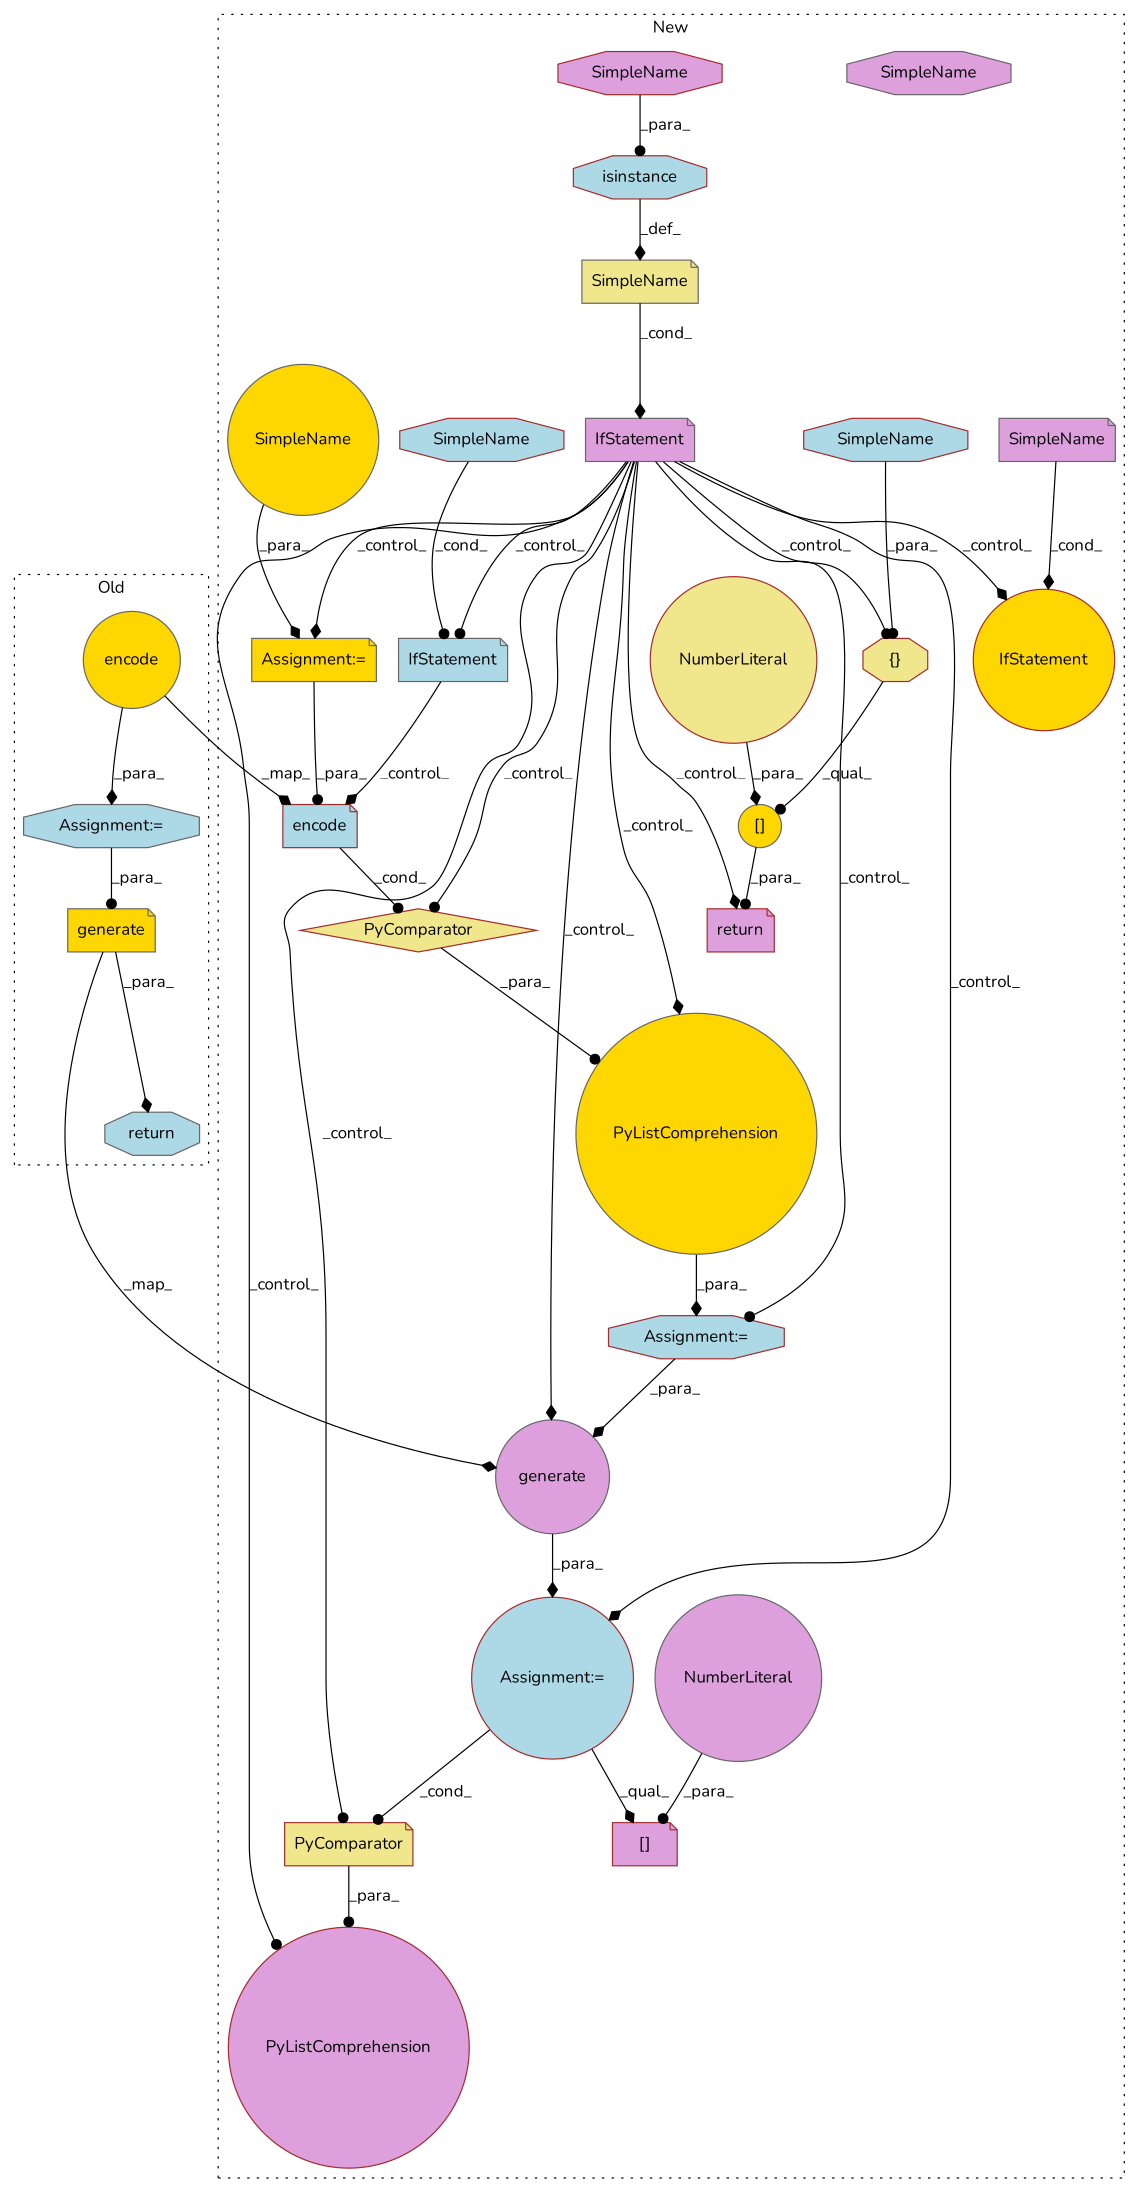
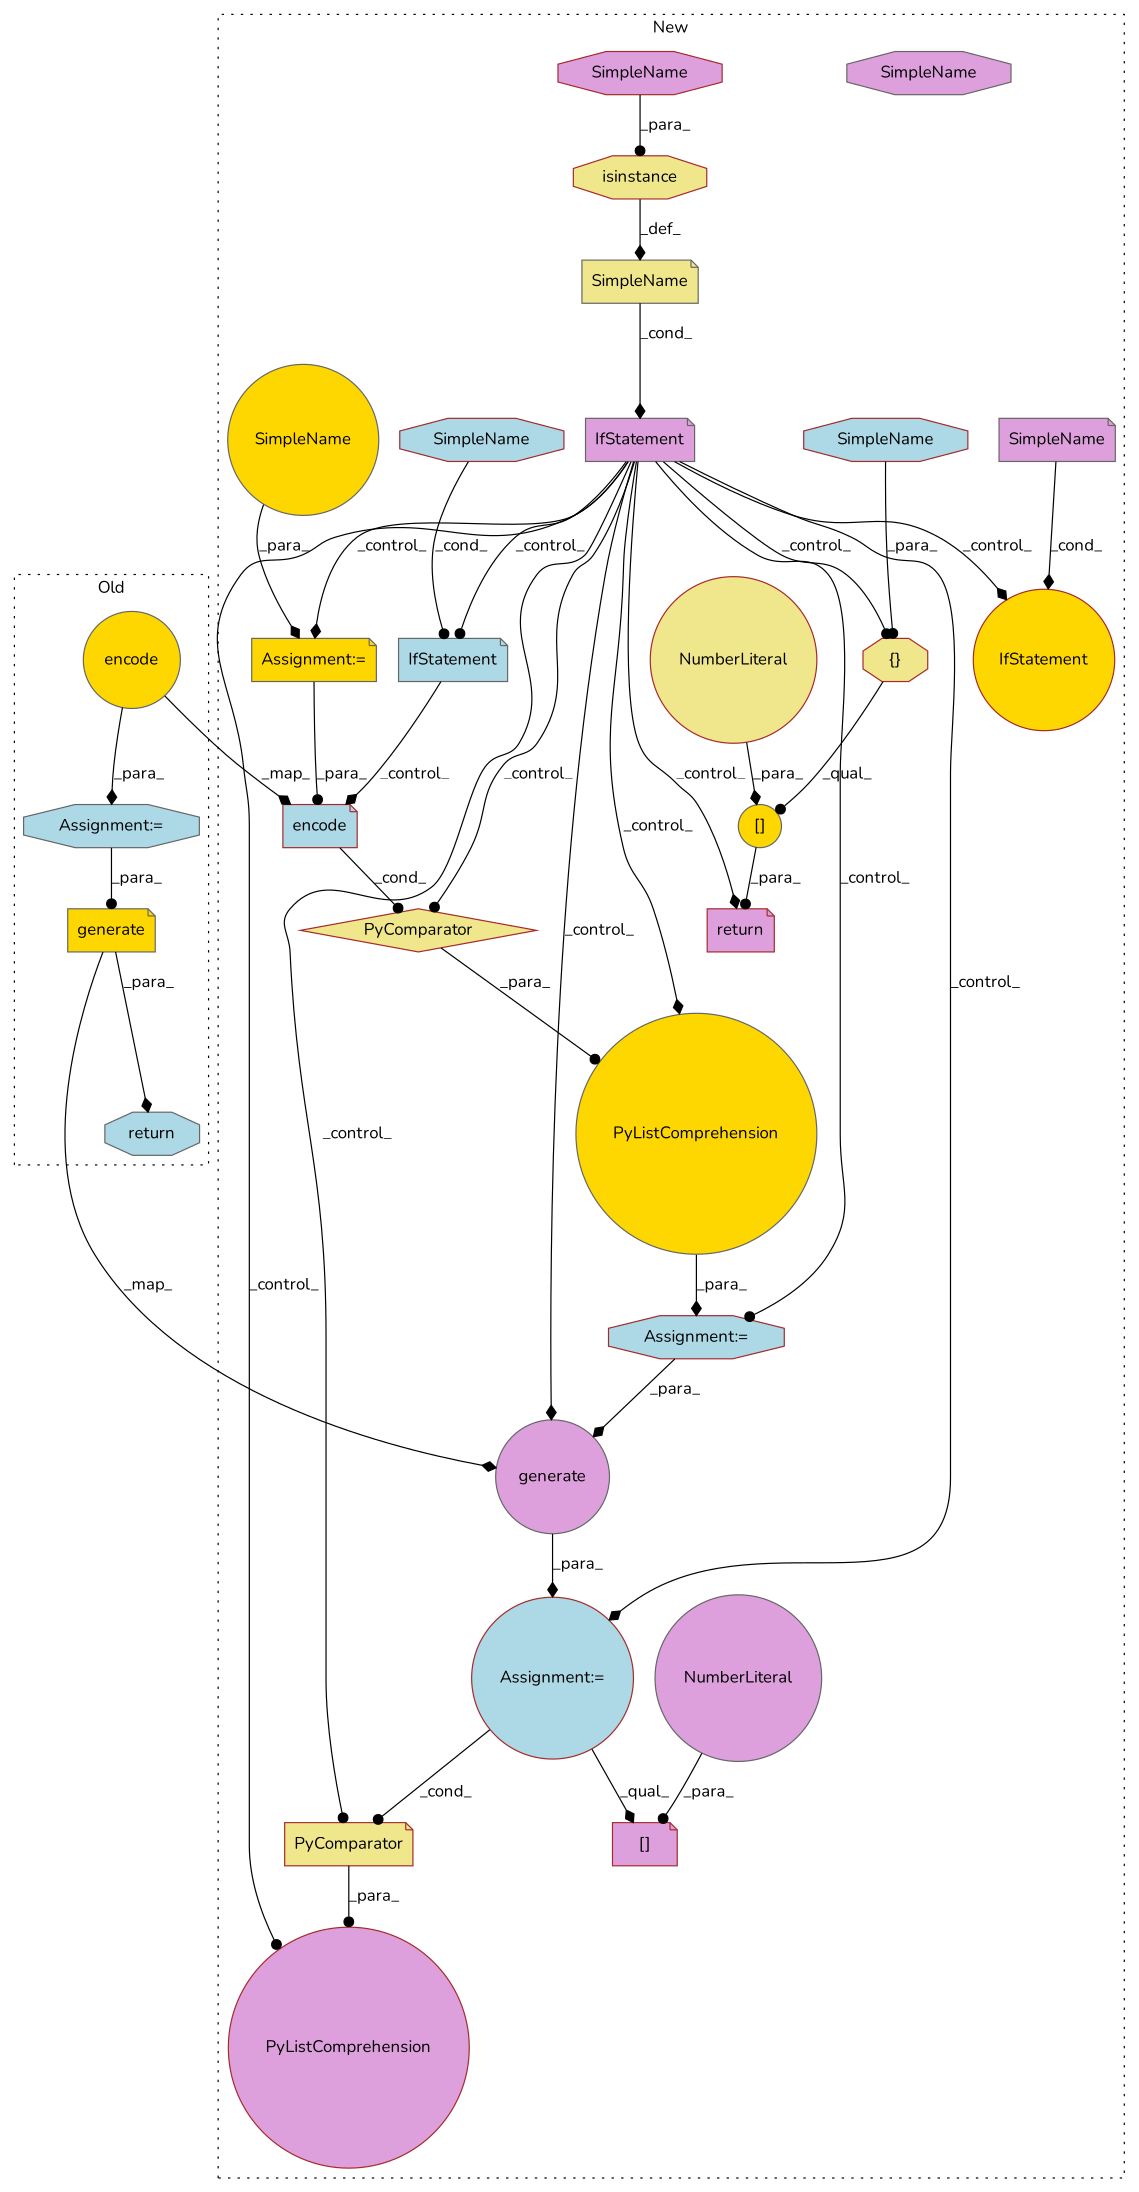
(640, 177) -> (640, 177)
